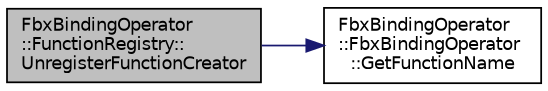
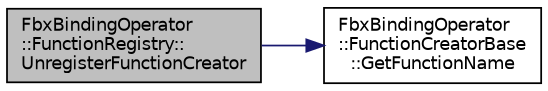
(433, 46) -> (433, 46)
